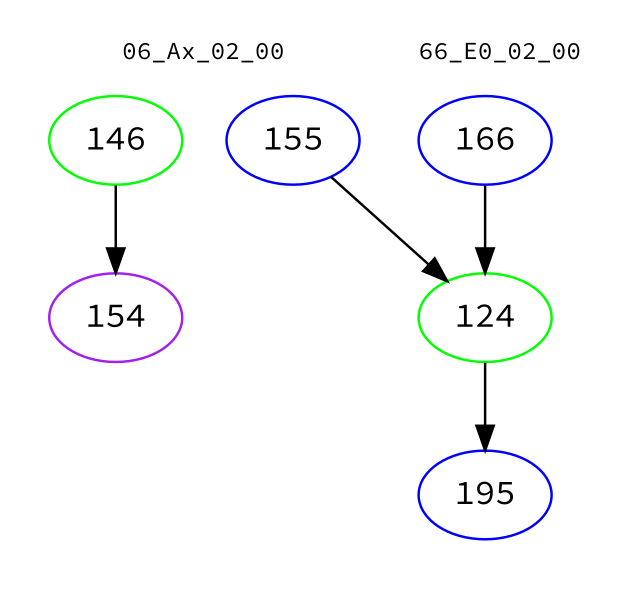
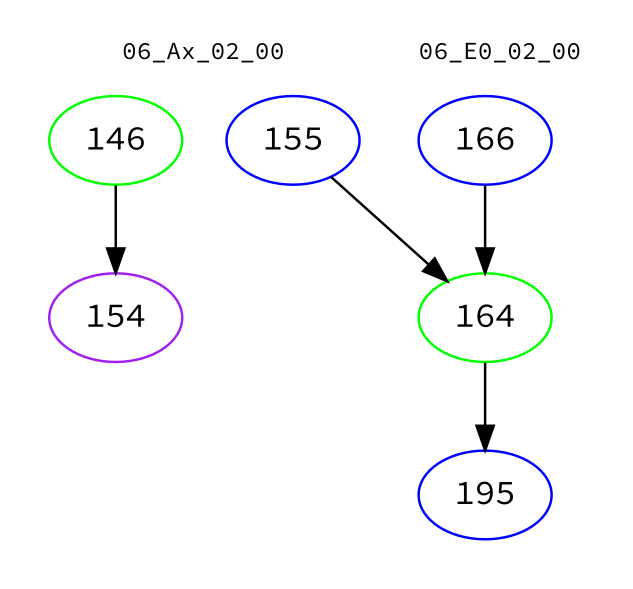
(501, 53) -> (501, 53)
(485, 318) -> (485, 318)
